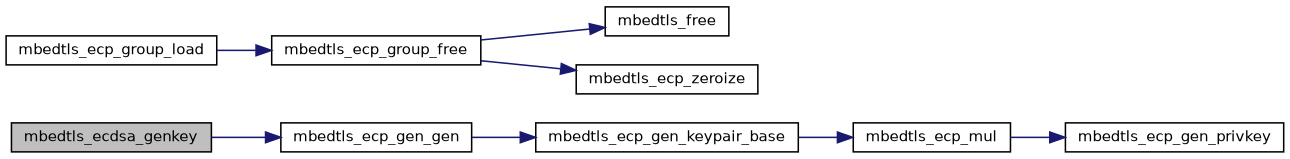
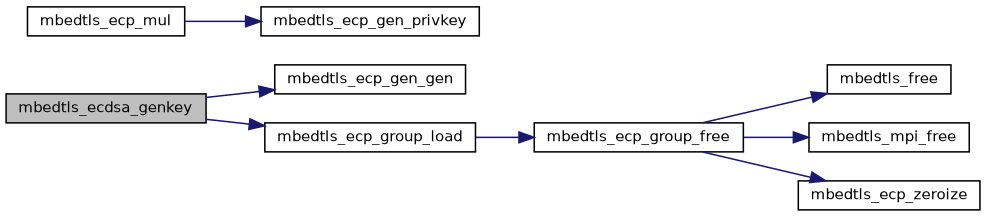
none -> (228, 122)
(667, 137) -> none
none -> (889, 137)
